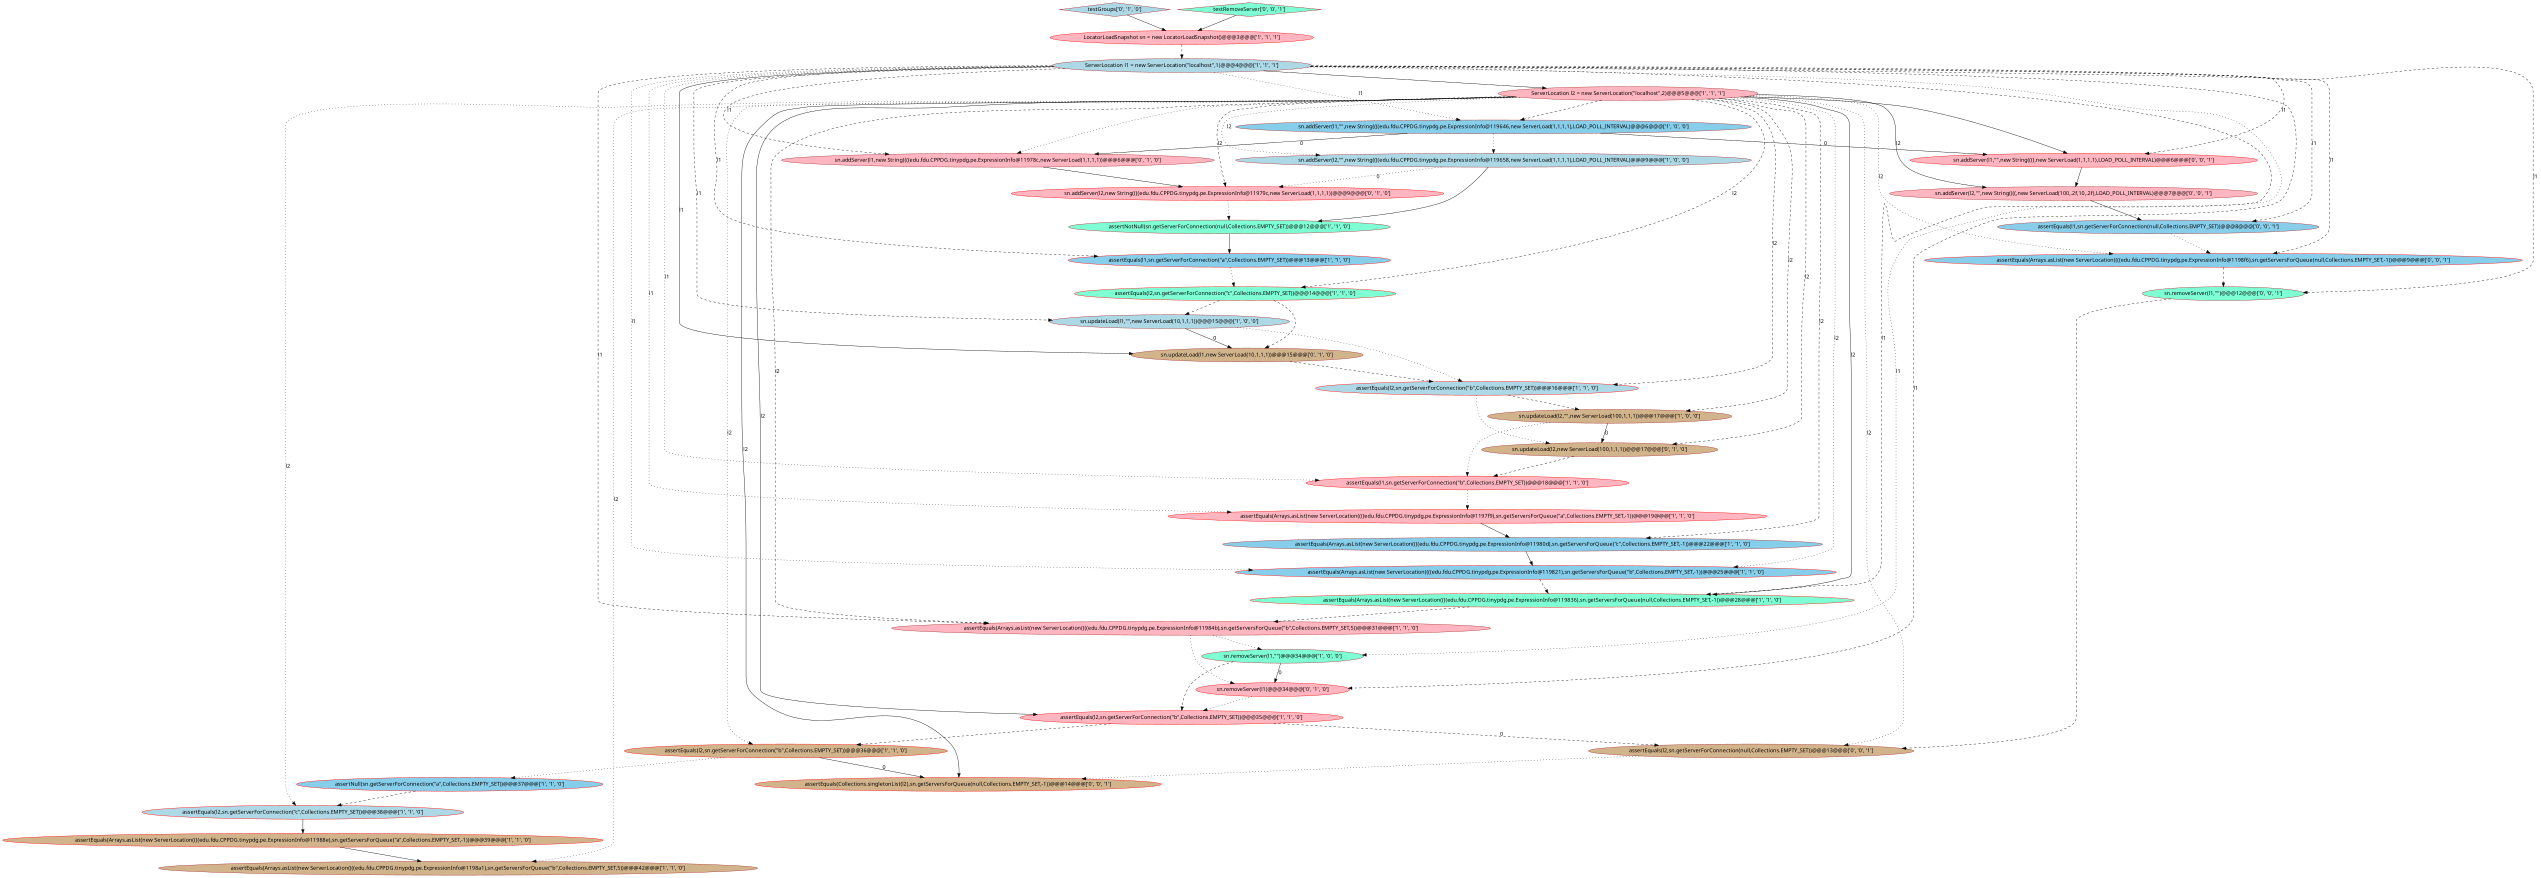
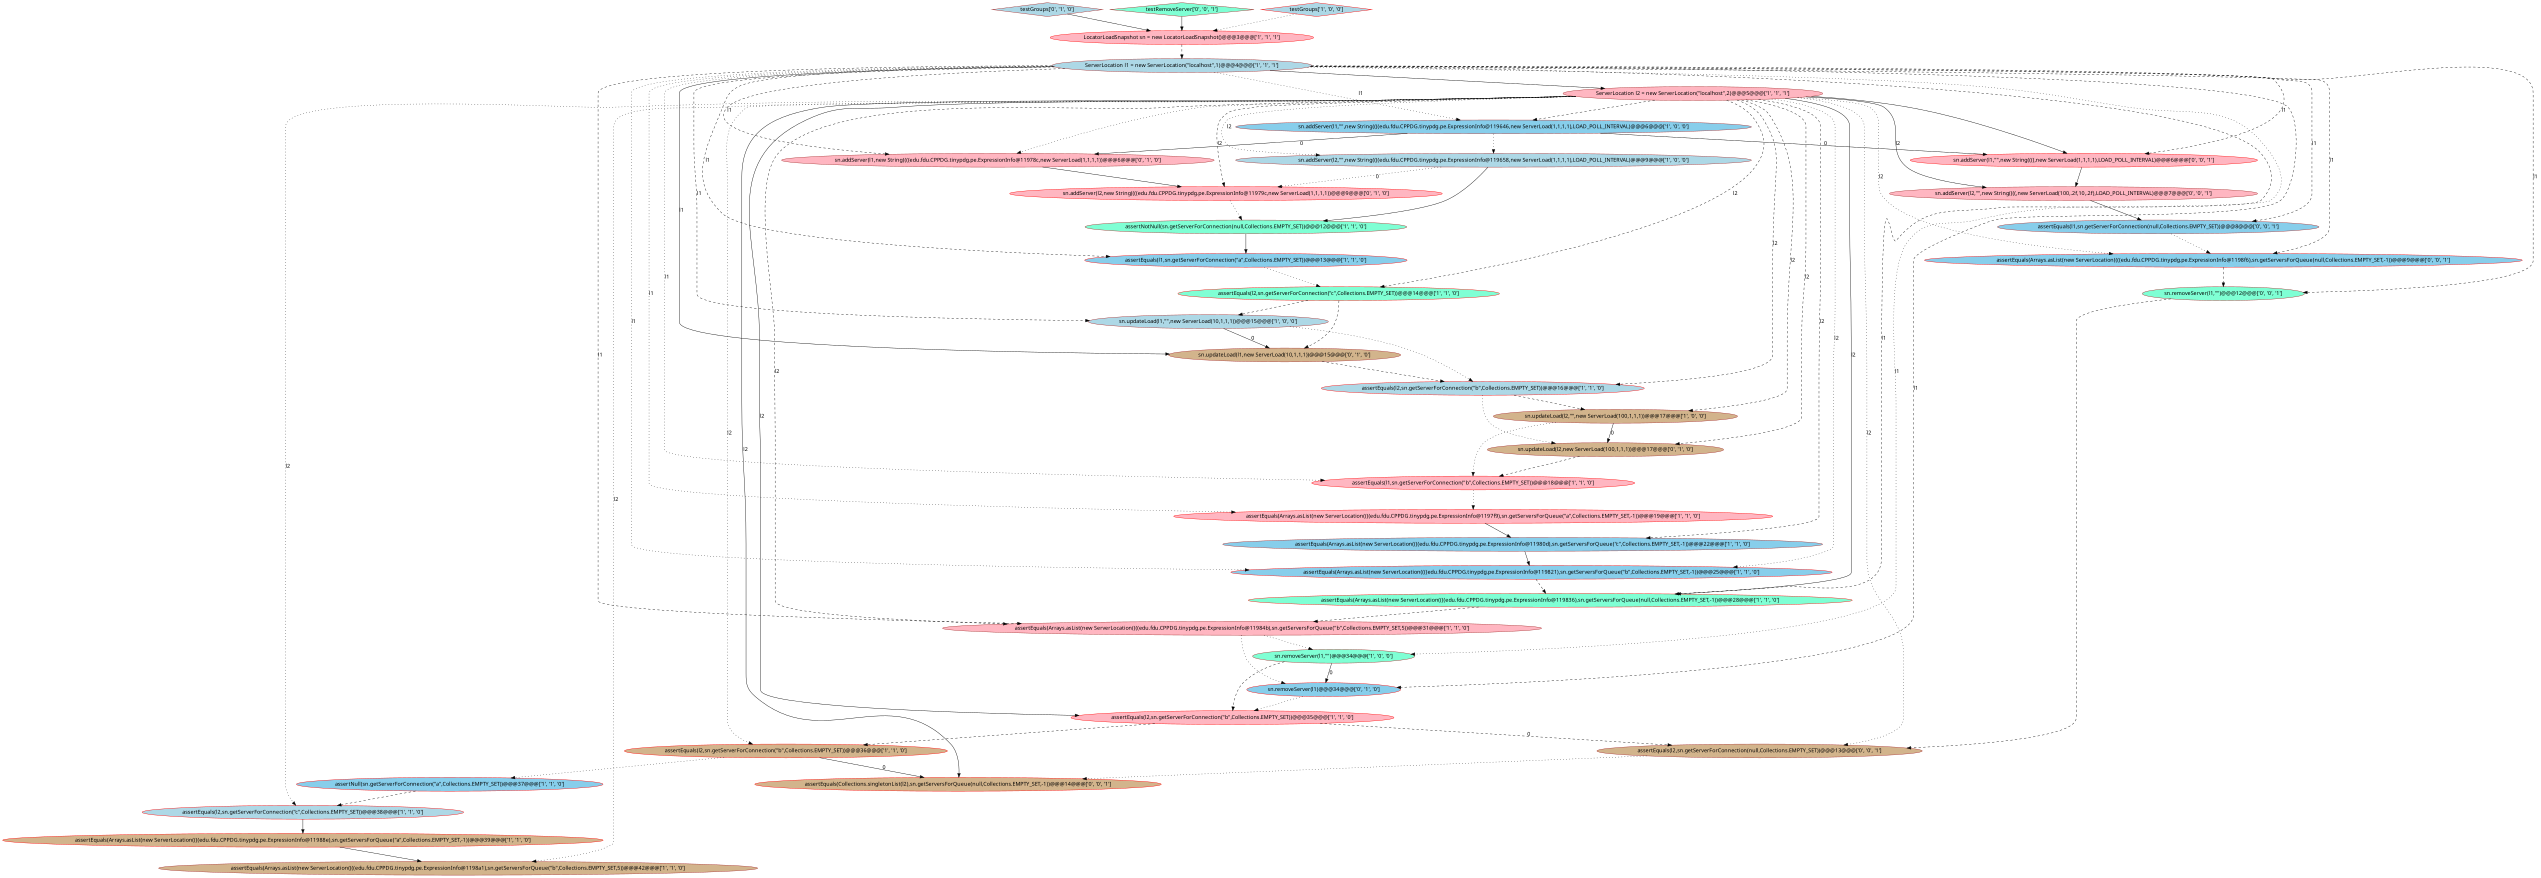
none -> (1316, 10)
(1273, 690) -> (1324, 690)
